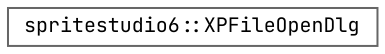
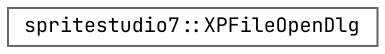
(193, 27) -> (193, 27)
